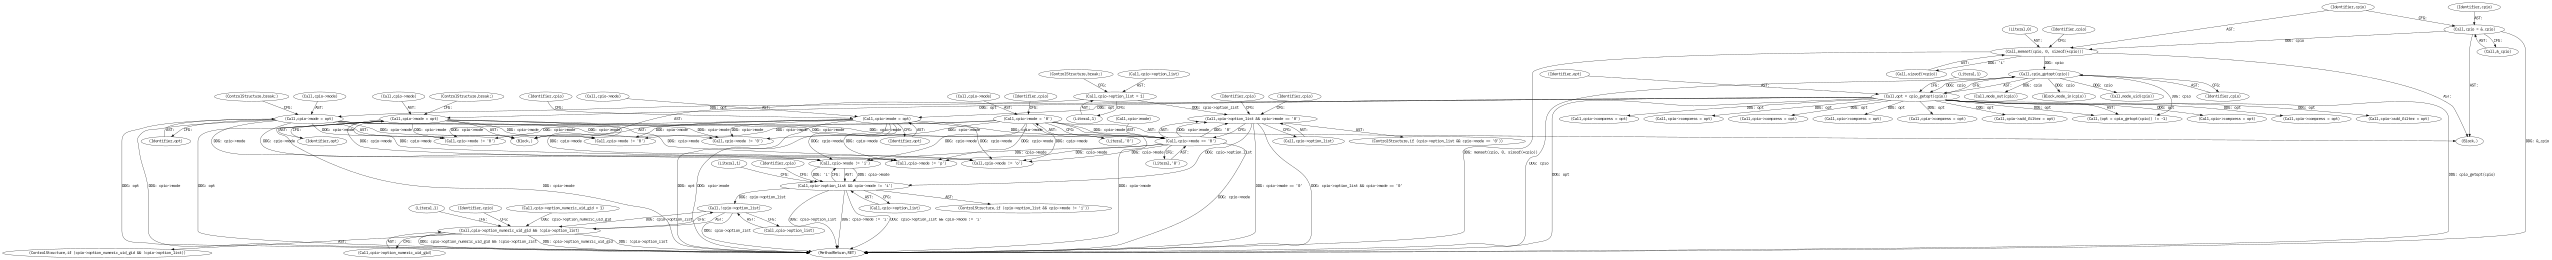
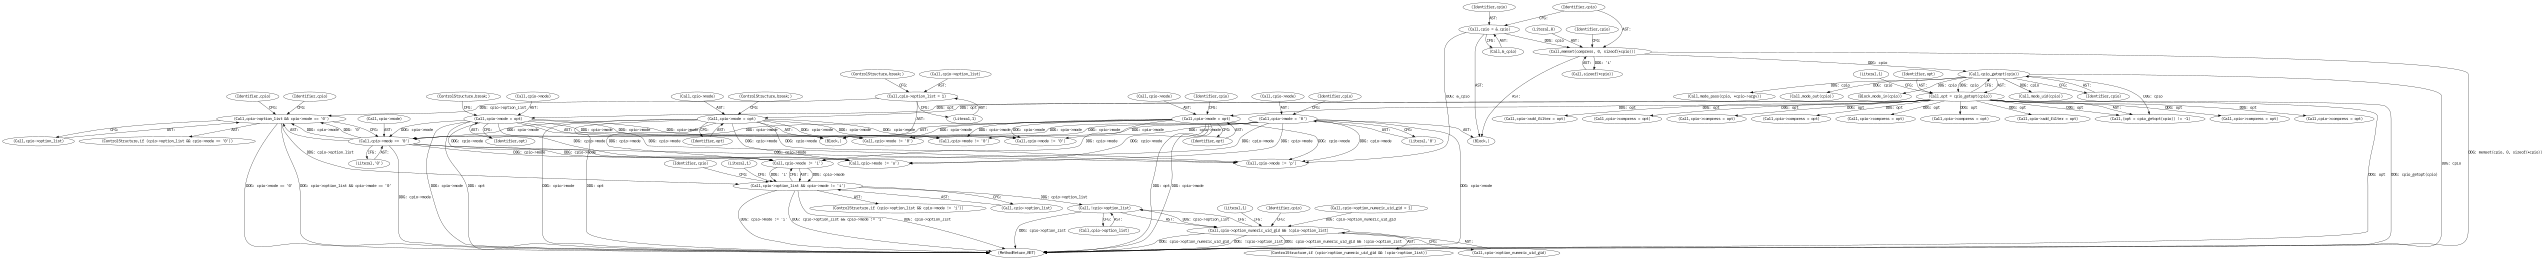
(2044, 52) -> (1592, 52)
none -> (1724, 97)
(2272, 244) -> (1440, 149)
